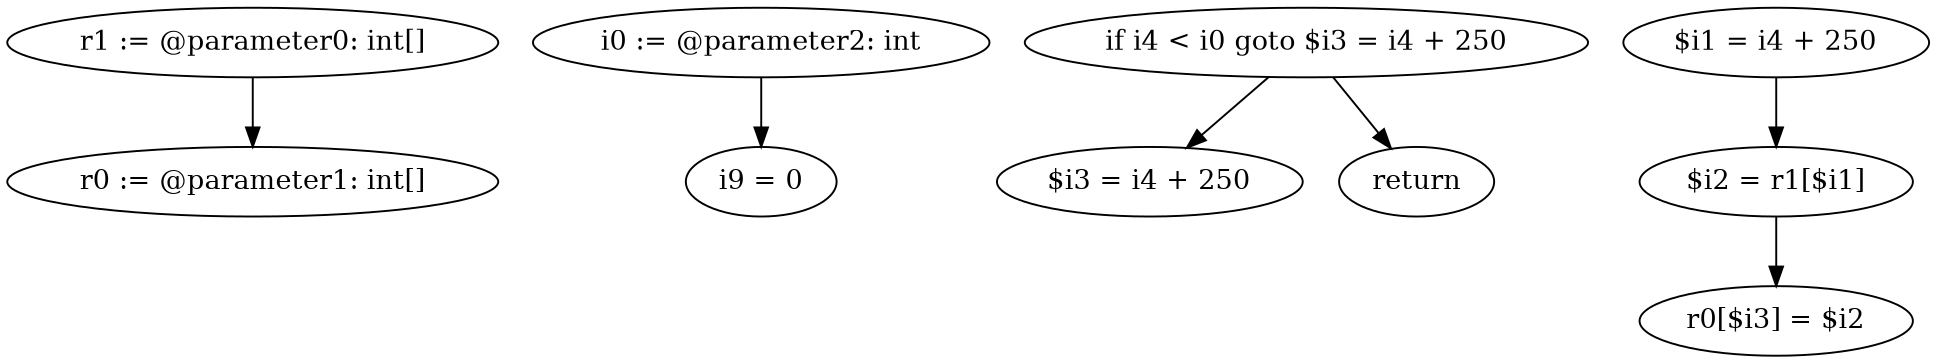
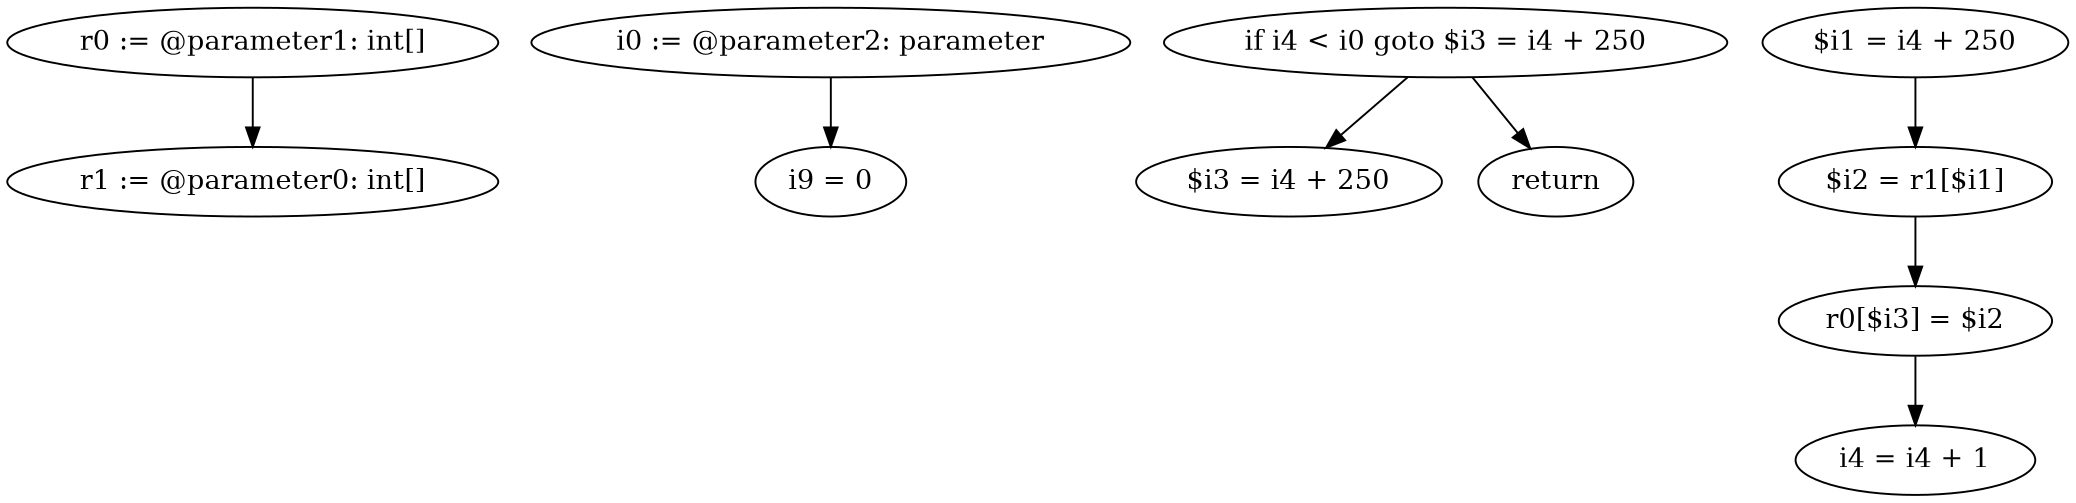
(761, 43) -> (831, 43)
(253, 103) -> (253, 103)
none -> (1915, 460)
